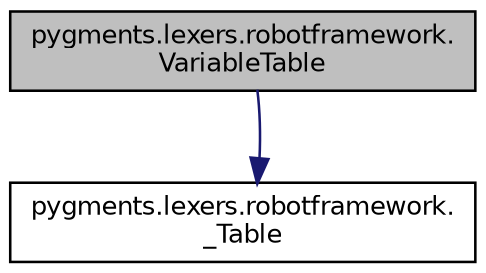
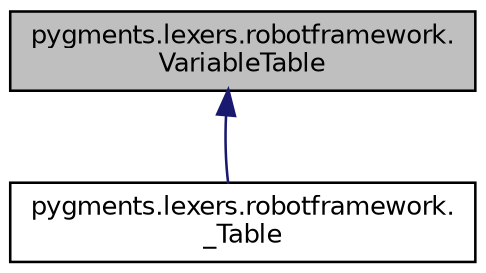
(260, 124) -> (226, 150)
